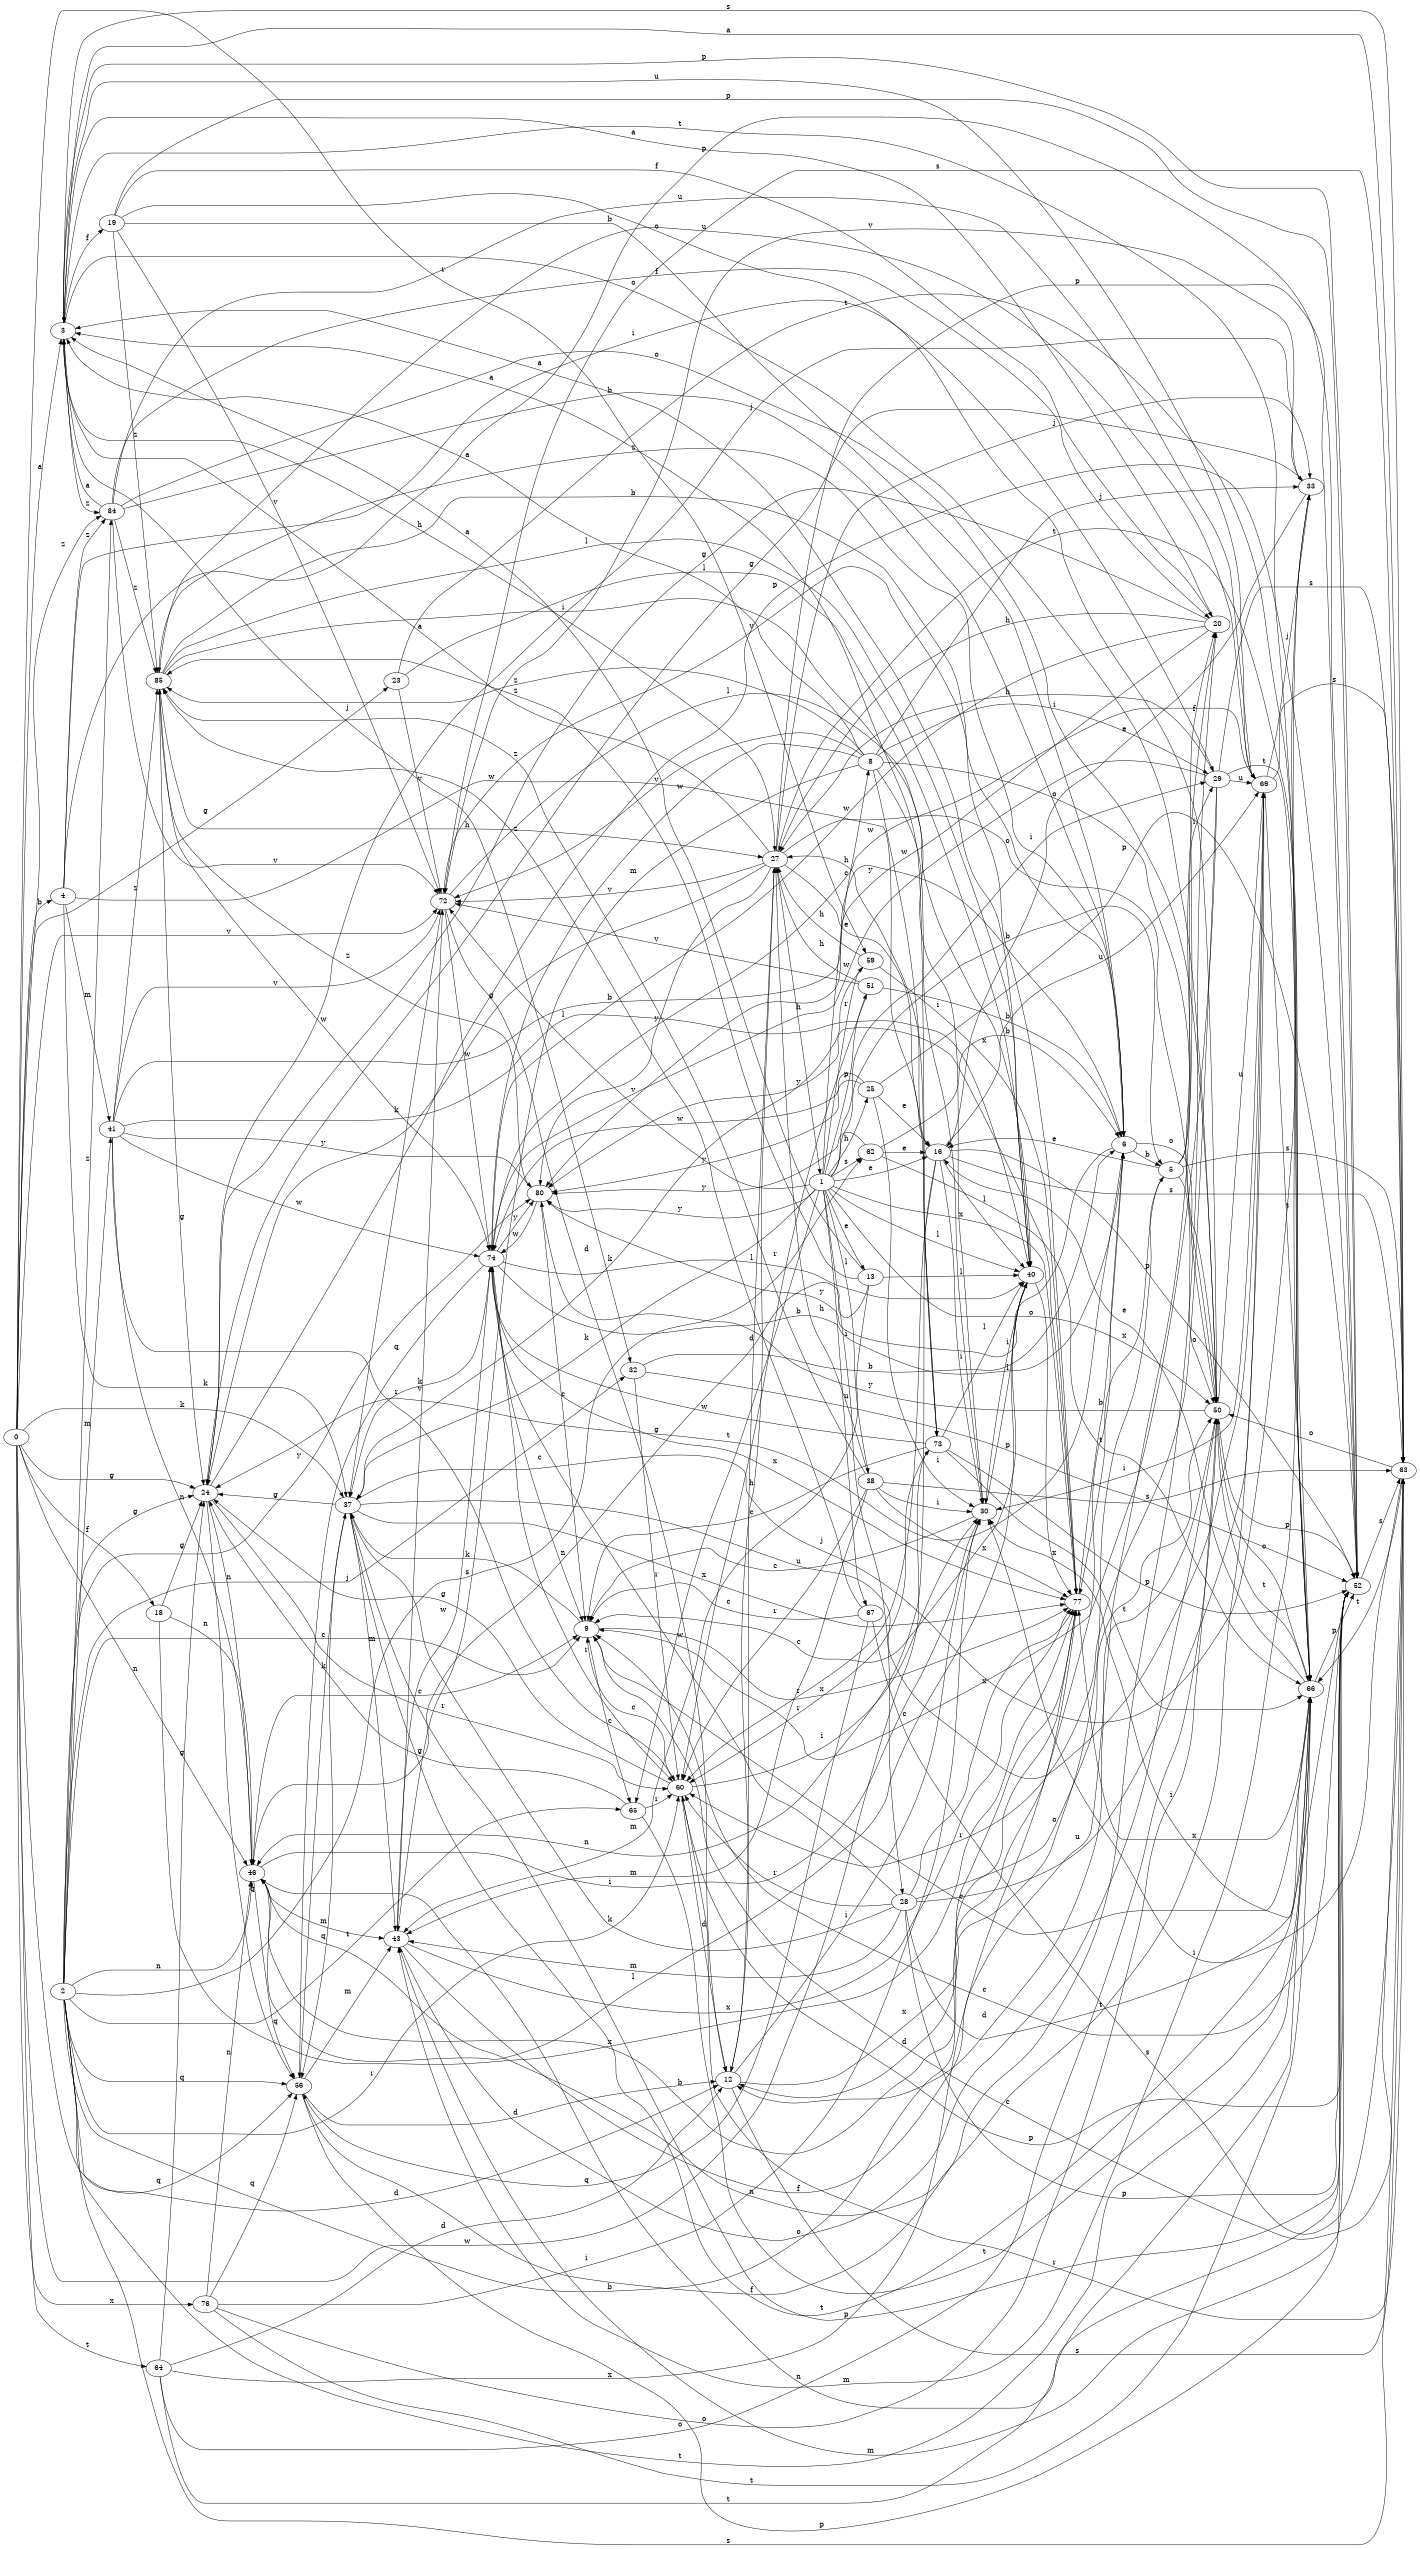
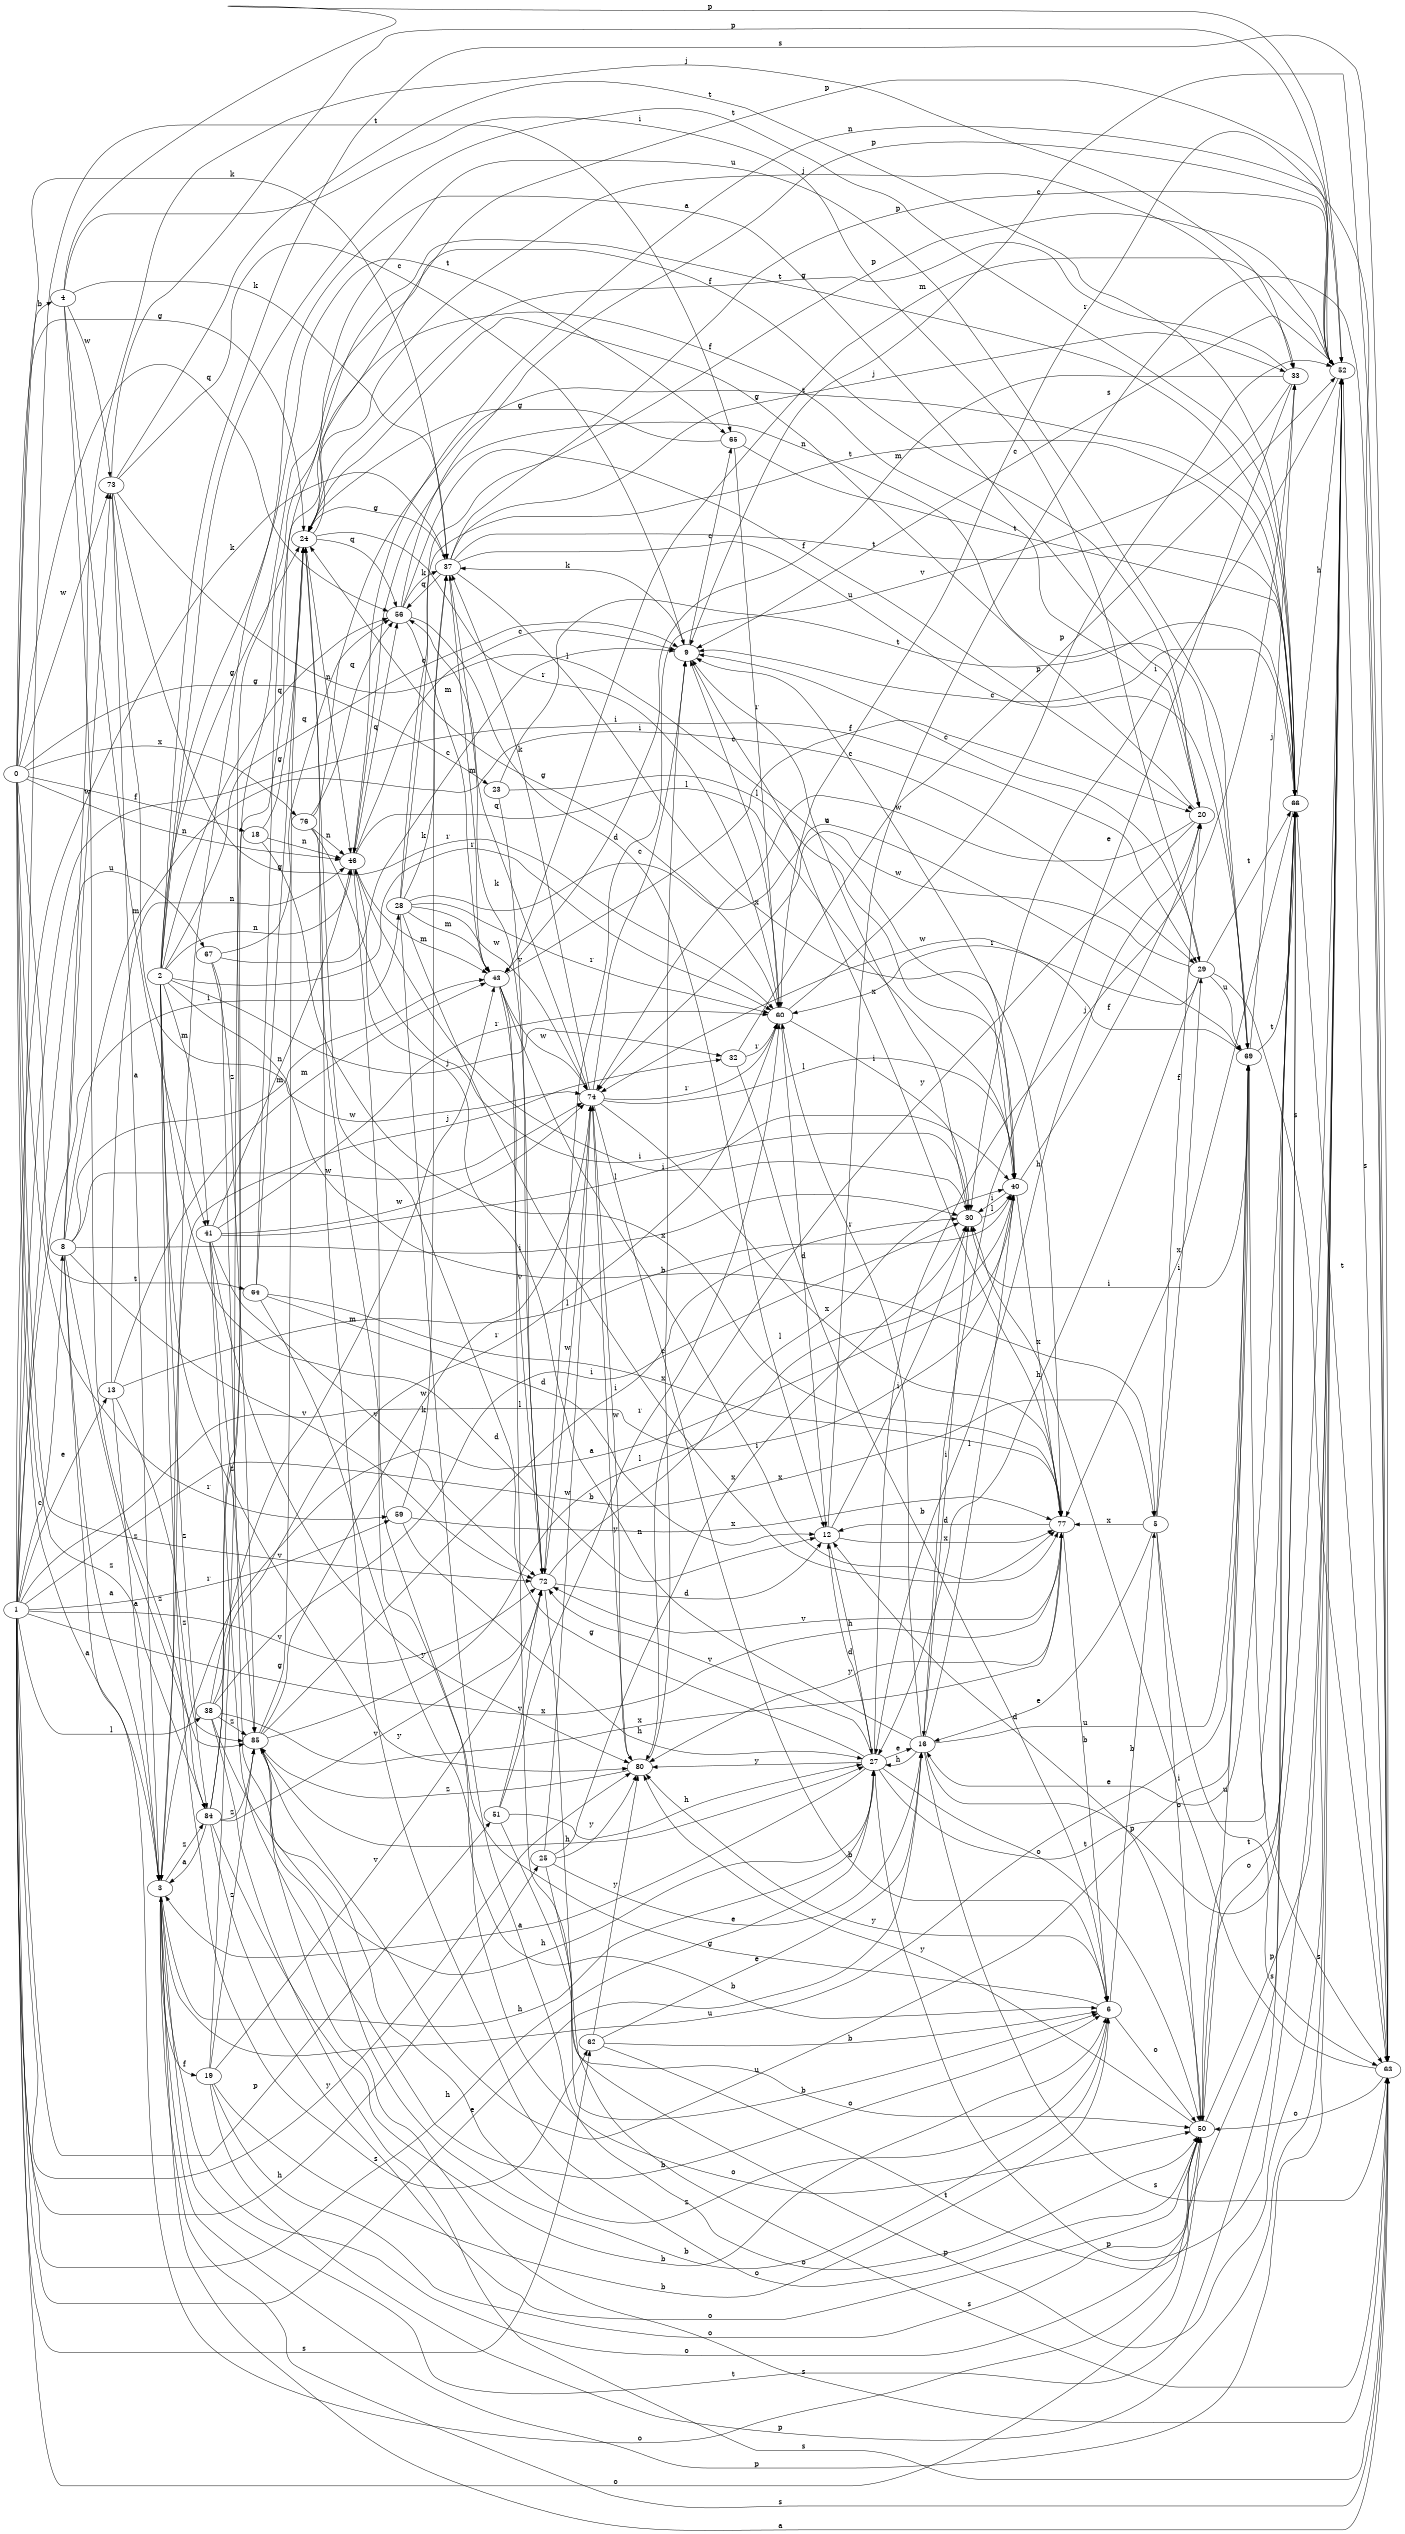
none -> (1122, 1010)
(797, 1011) -> (235, 2262)
(1334, 1631) -> (1319, 571)
